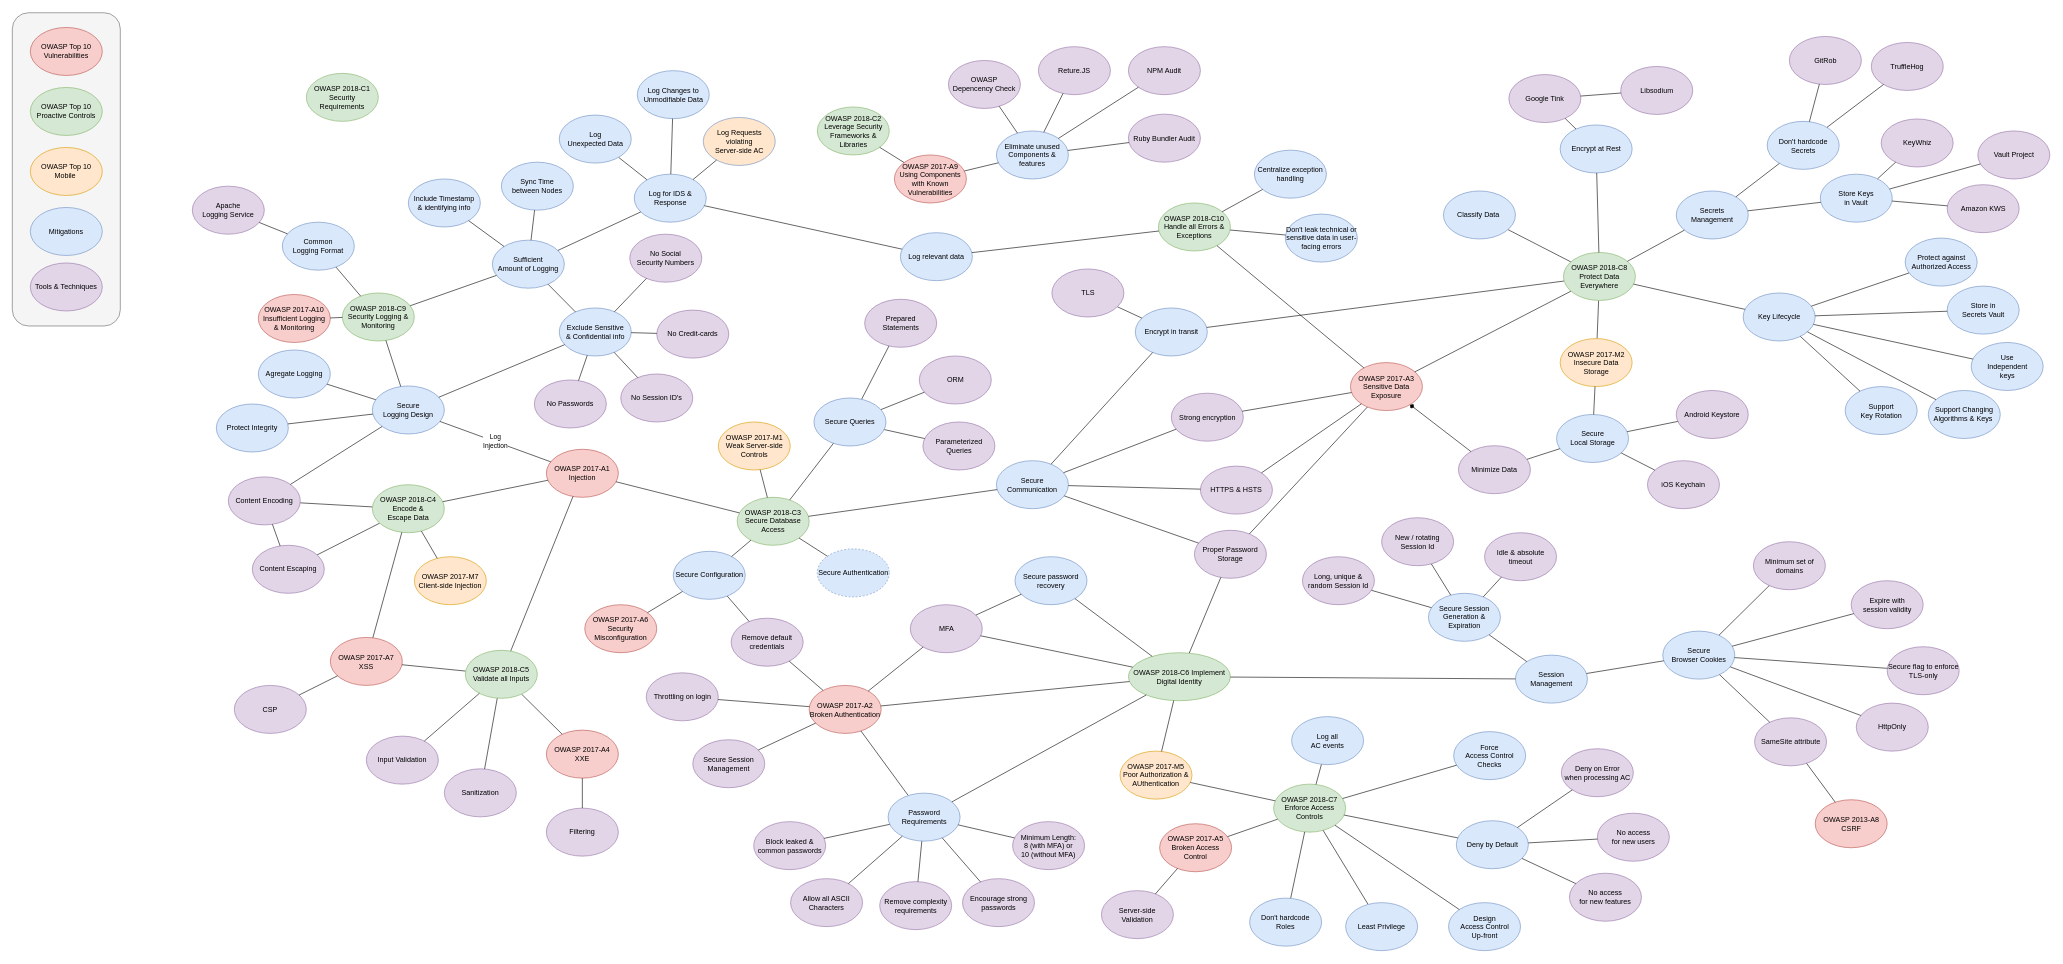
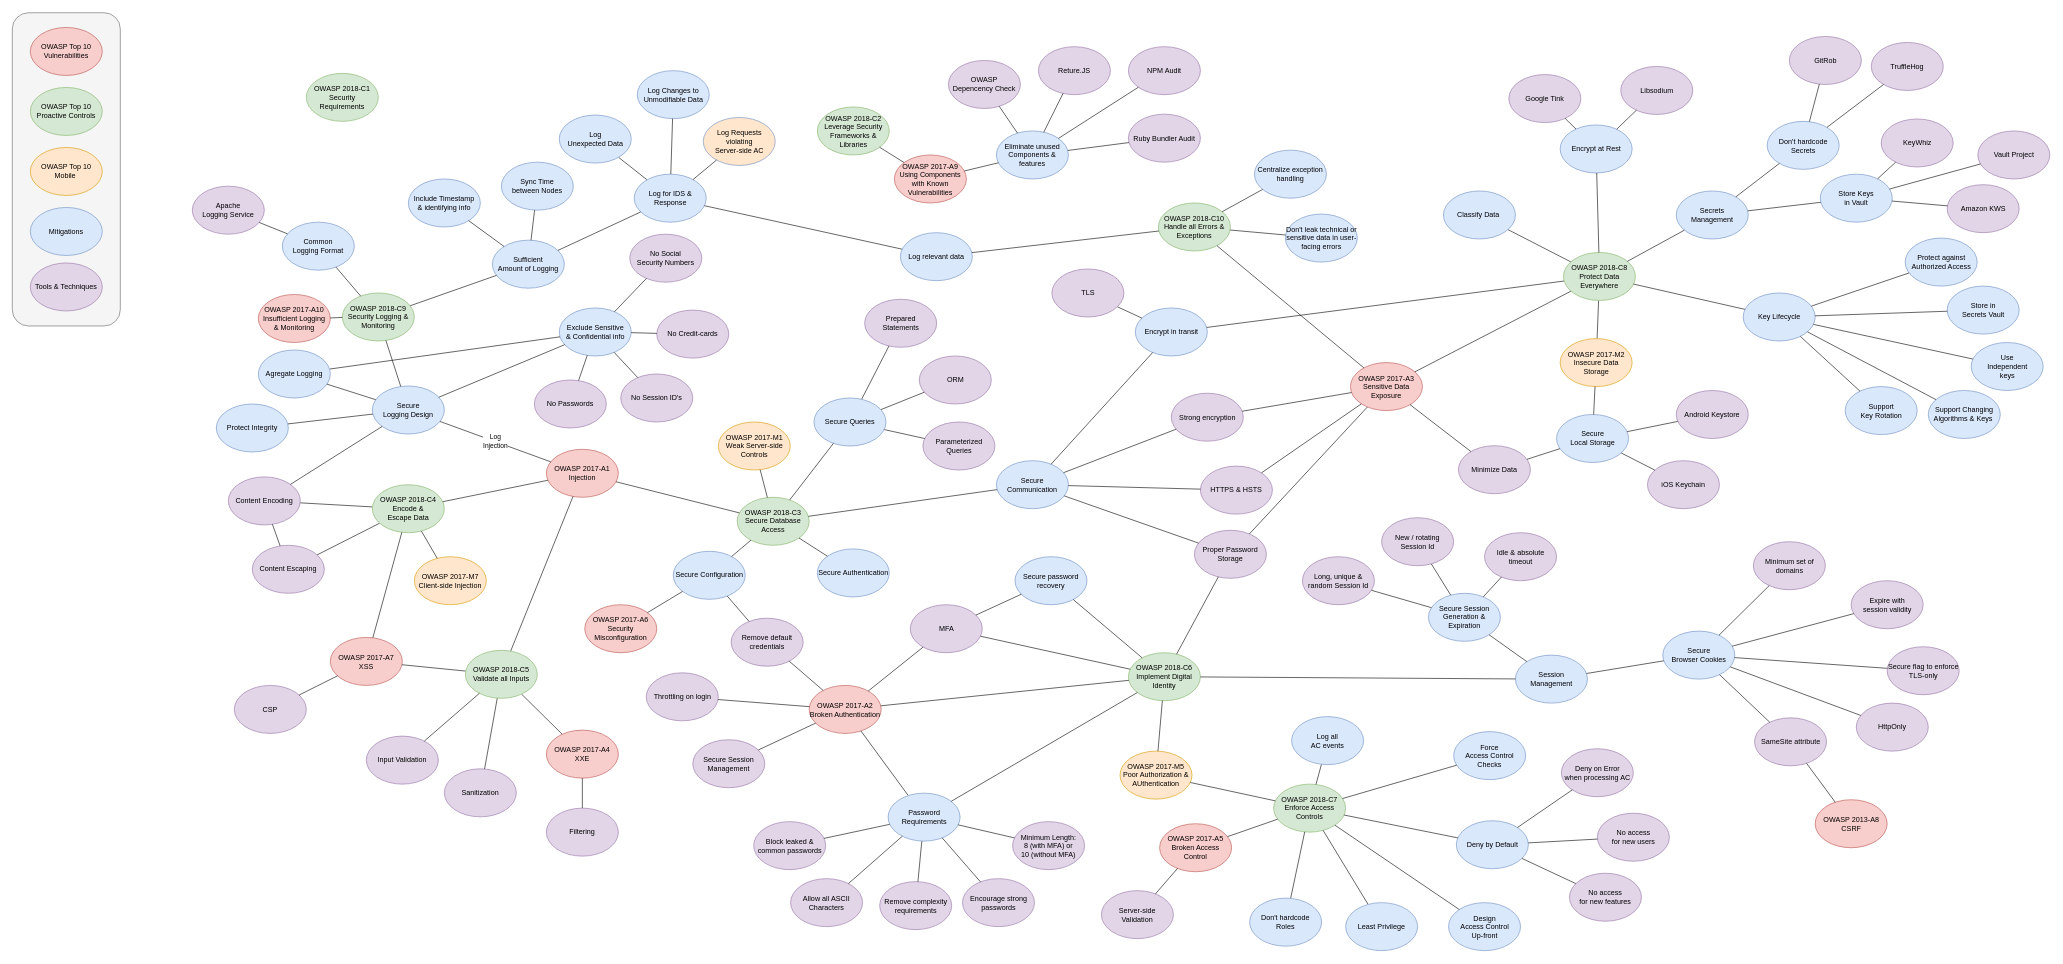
(1601, 94) -> (1627, 119)
(562, 298) -> (445, 353)
(1414, 408) -> (1412, 406)
(853, 573) -> (853, 573)
(1179, 677) -> (1164, 677)
